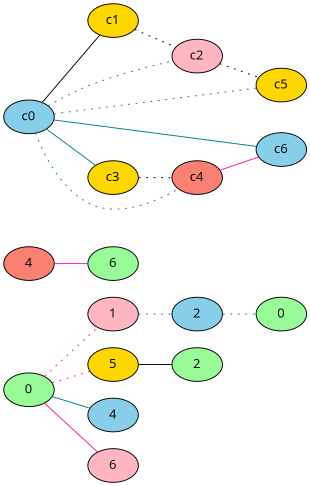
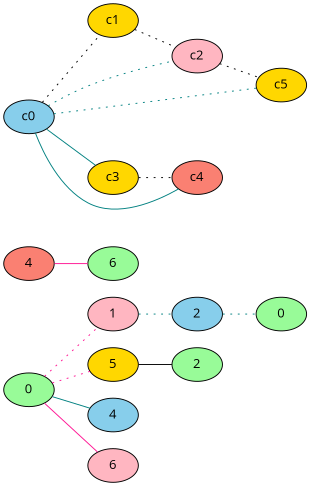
(71, 69) -> (71, 69)
(281, 150) -> none
(91, 204) -> (91, 204)
